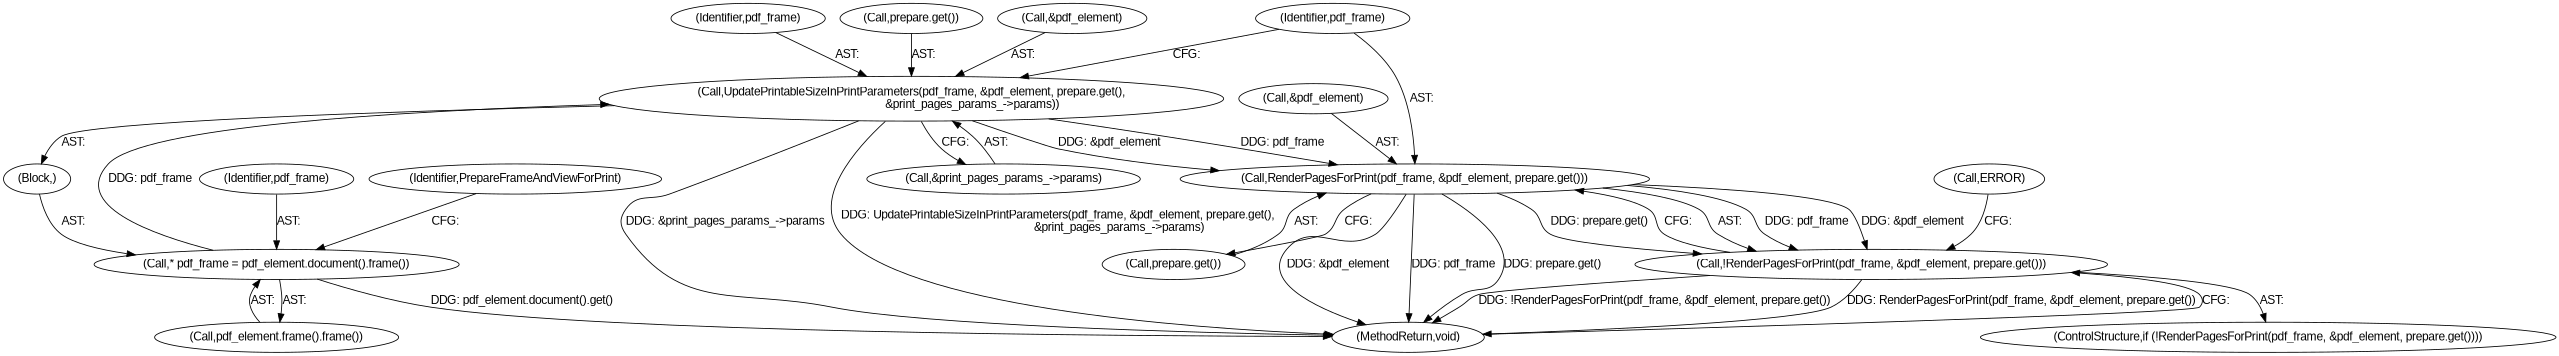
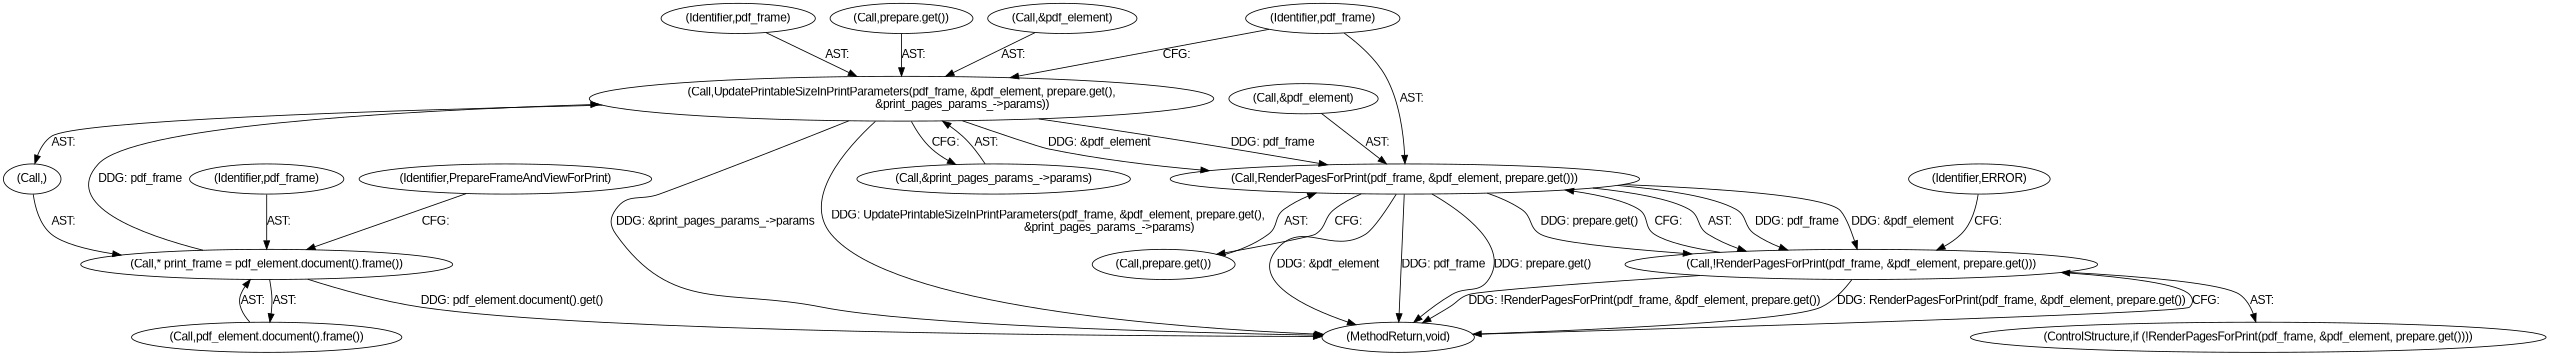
(37, 179) -> (32, 179)
(1989, 179) -> (1979, 179)
(277, 264) -> (267, 264)
(277, 337) -> (267, 337)
